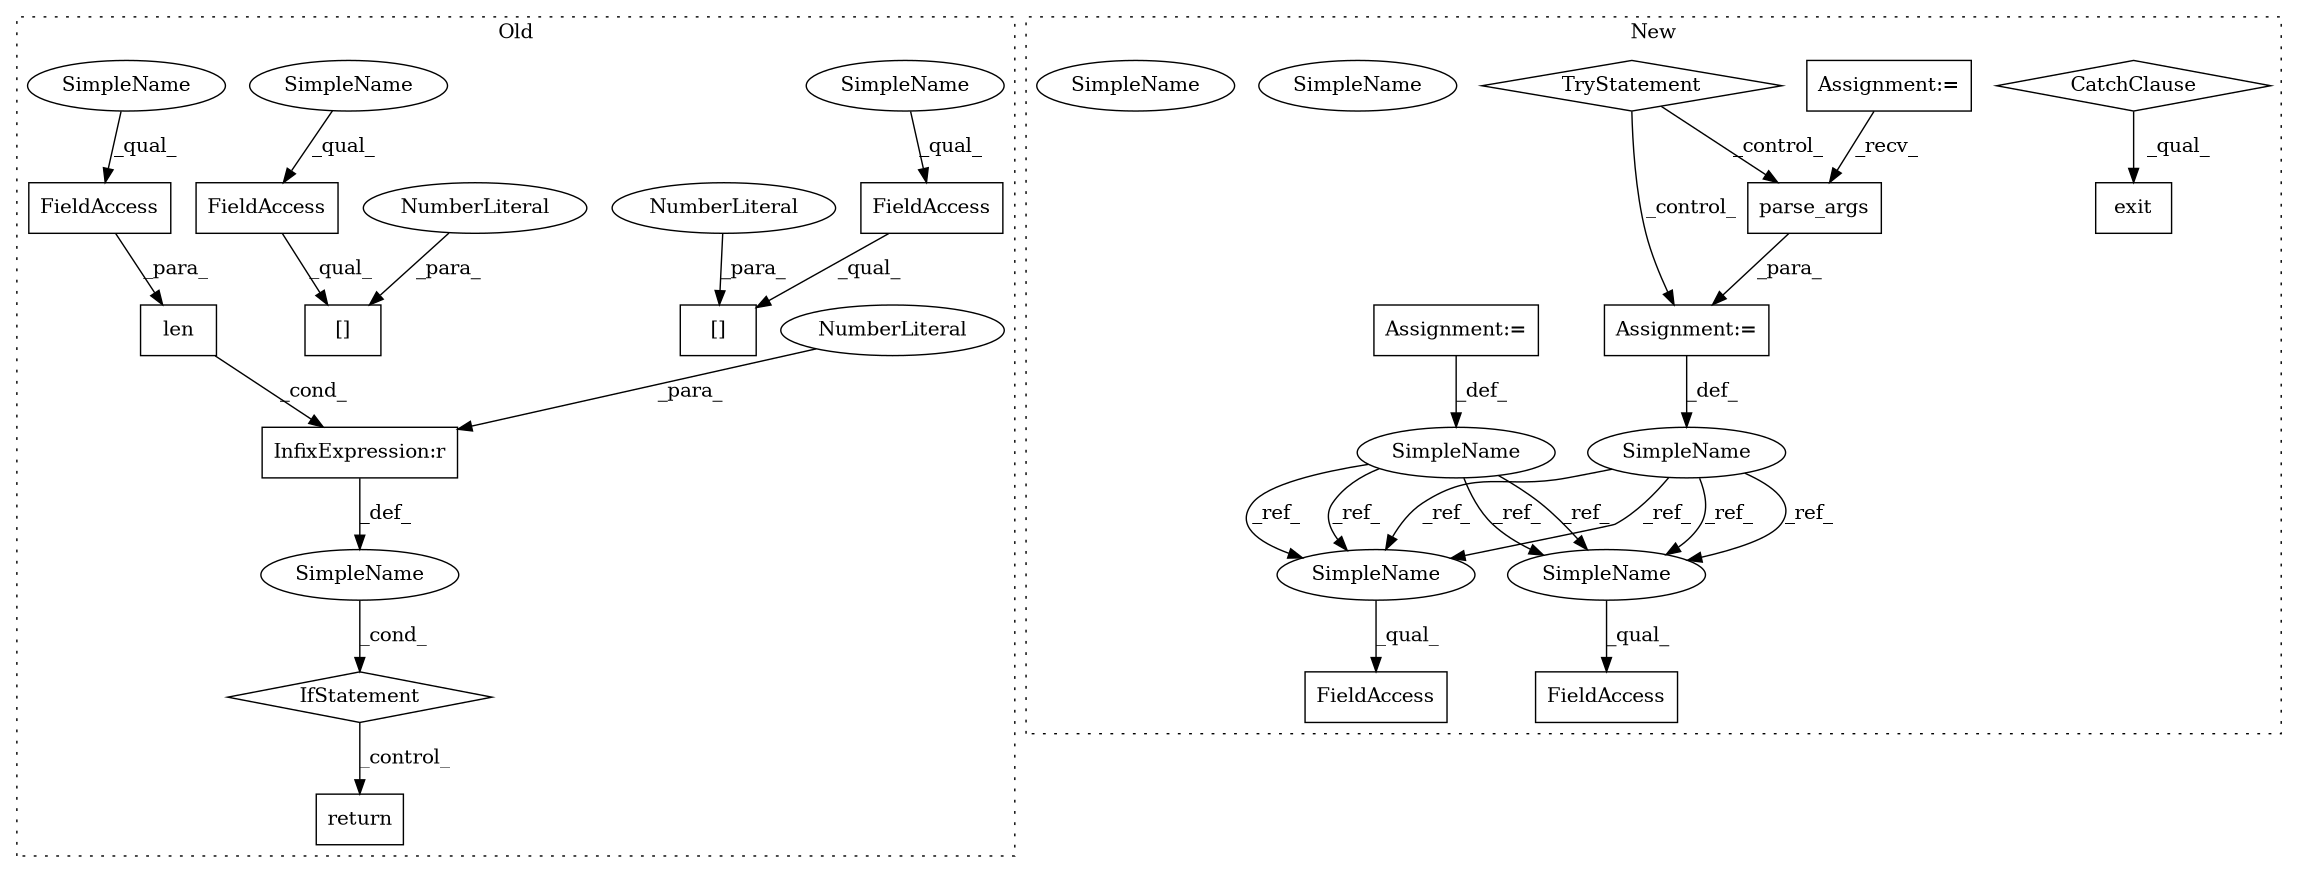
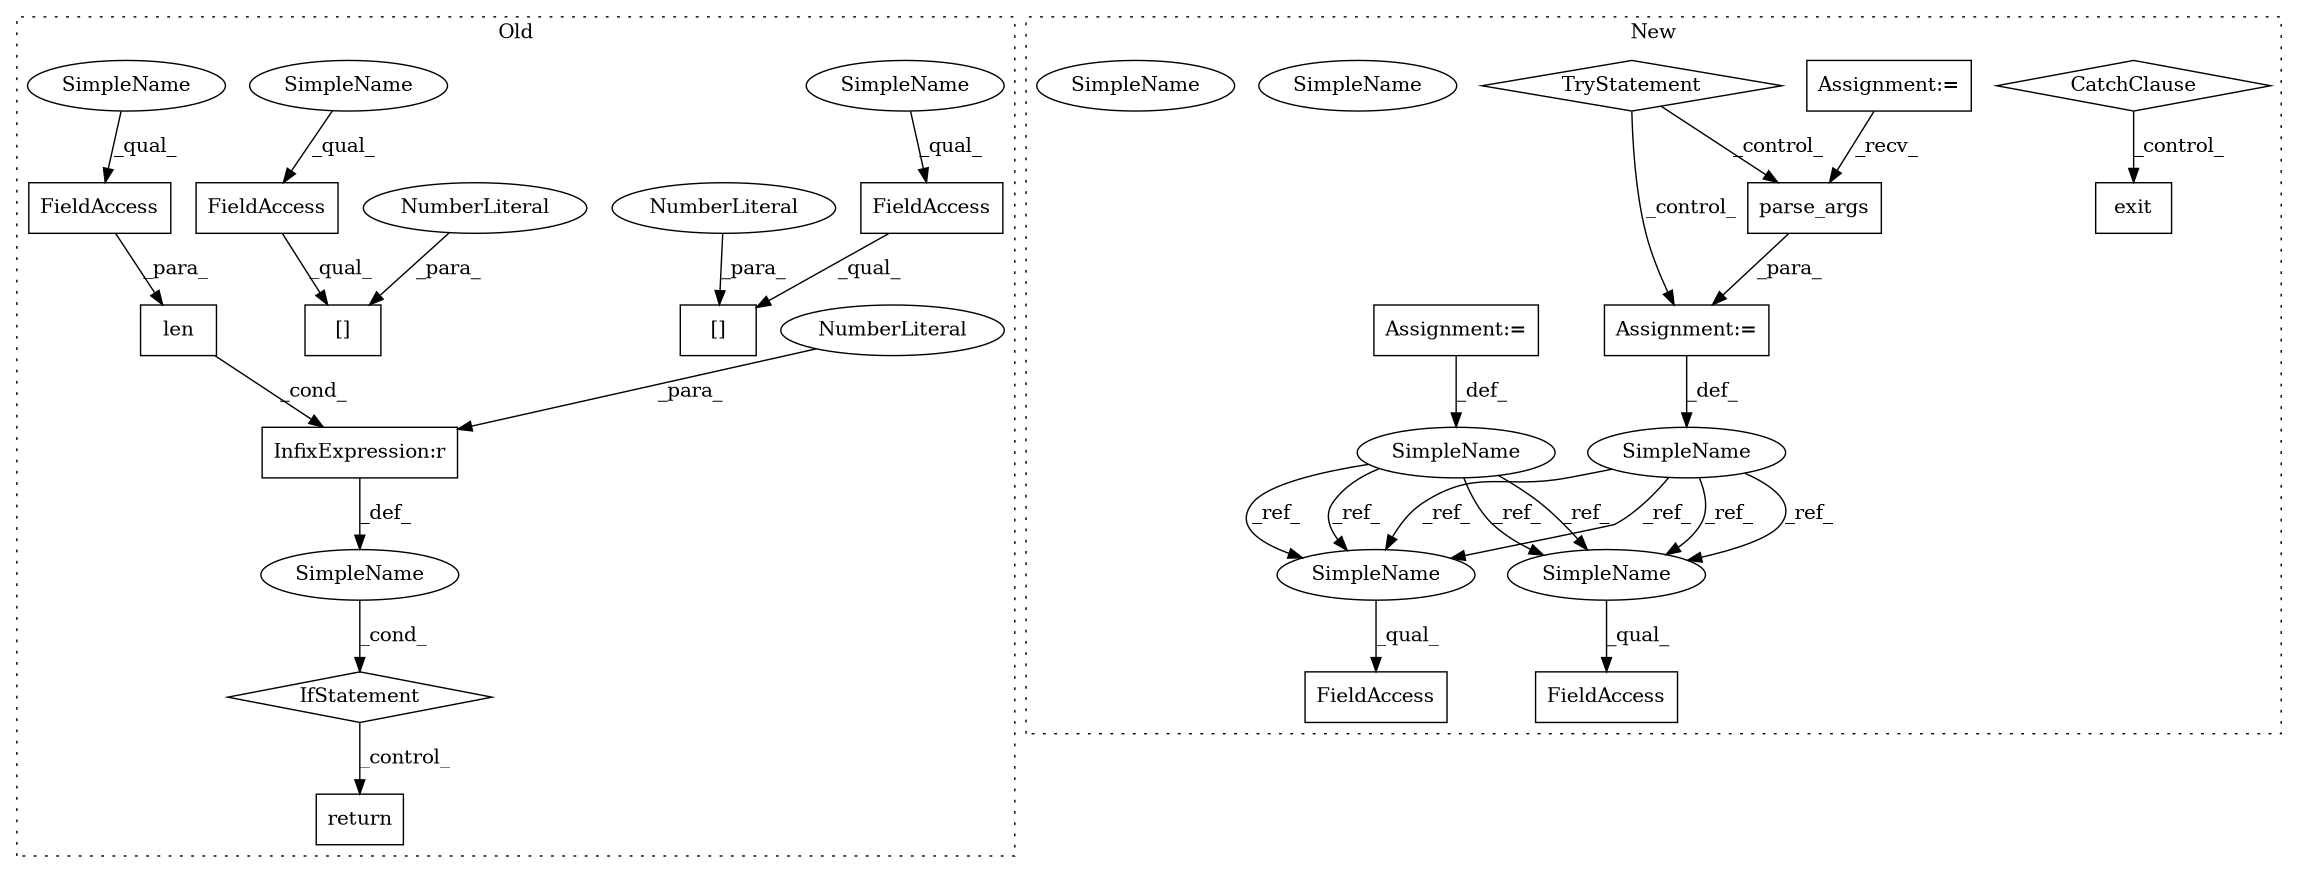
(2179, 147) -> (2179, 147)
